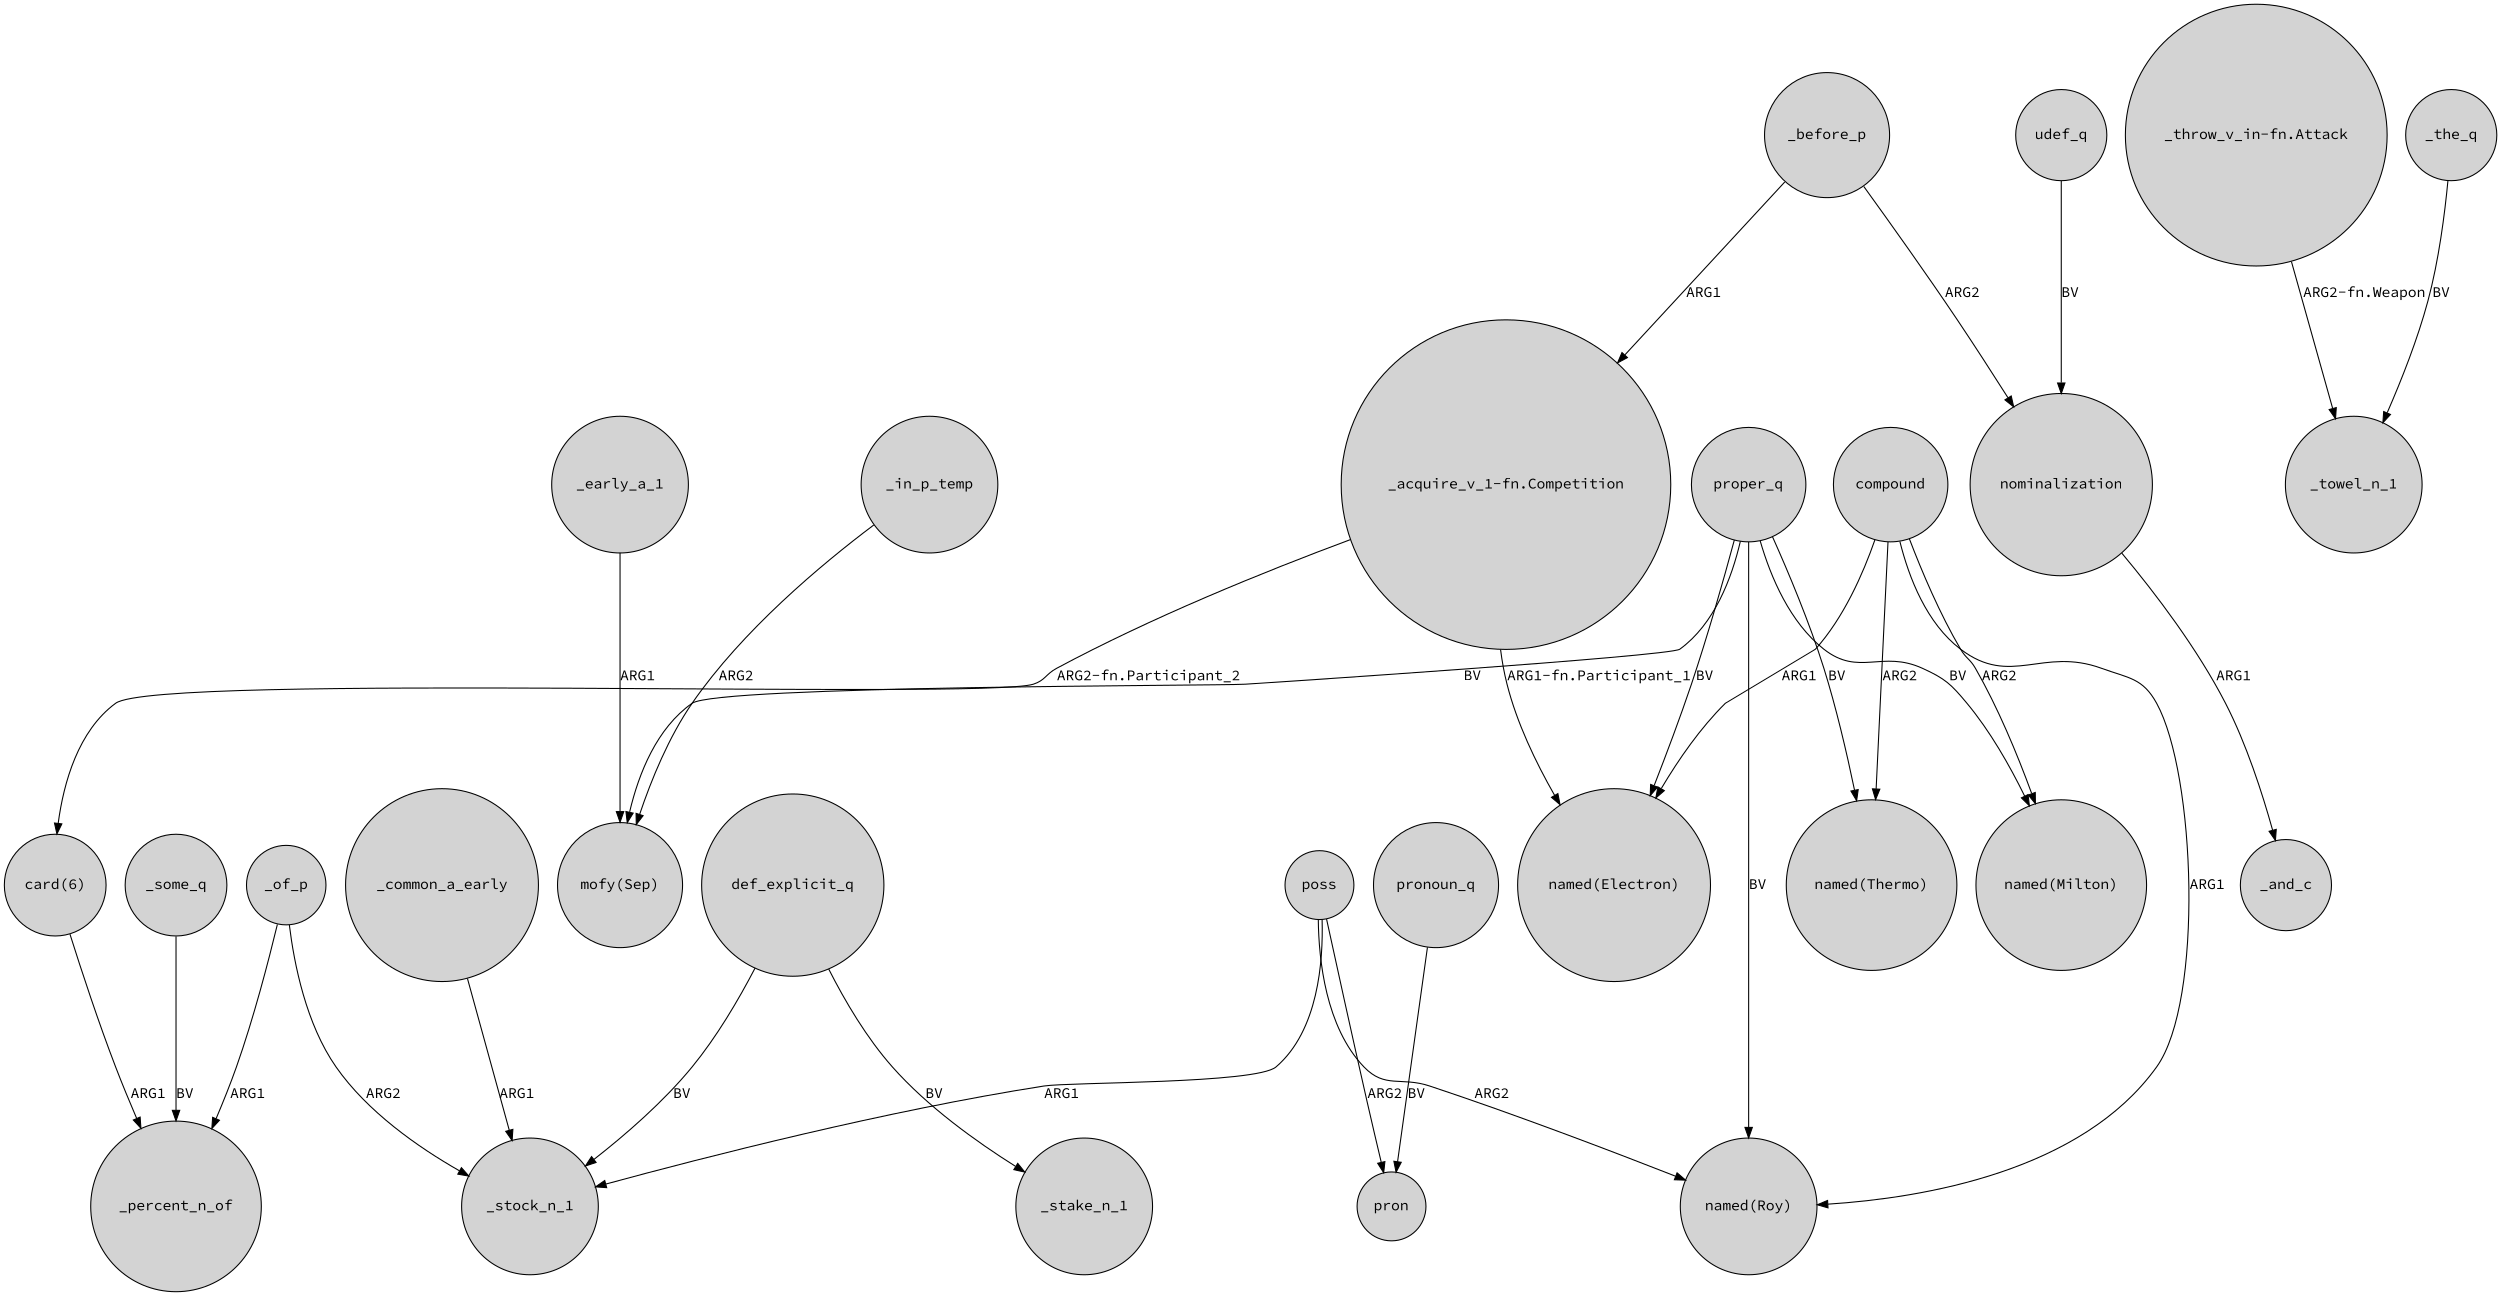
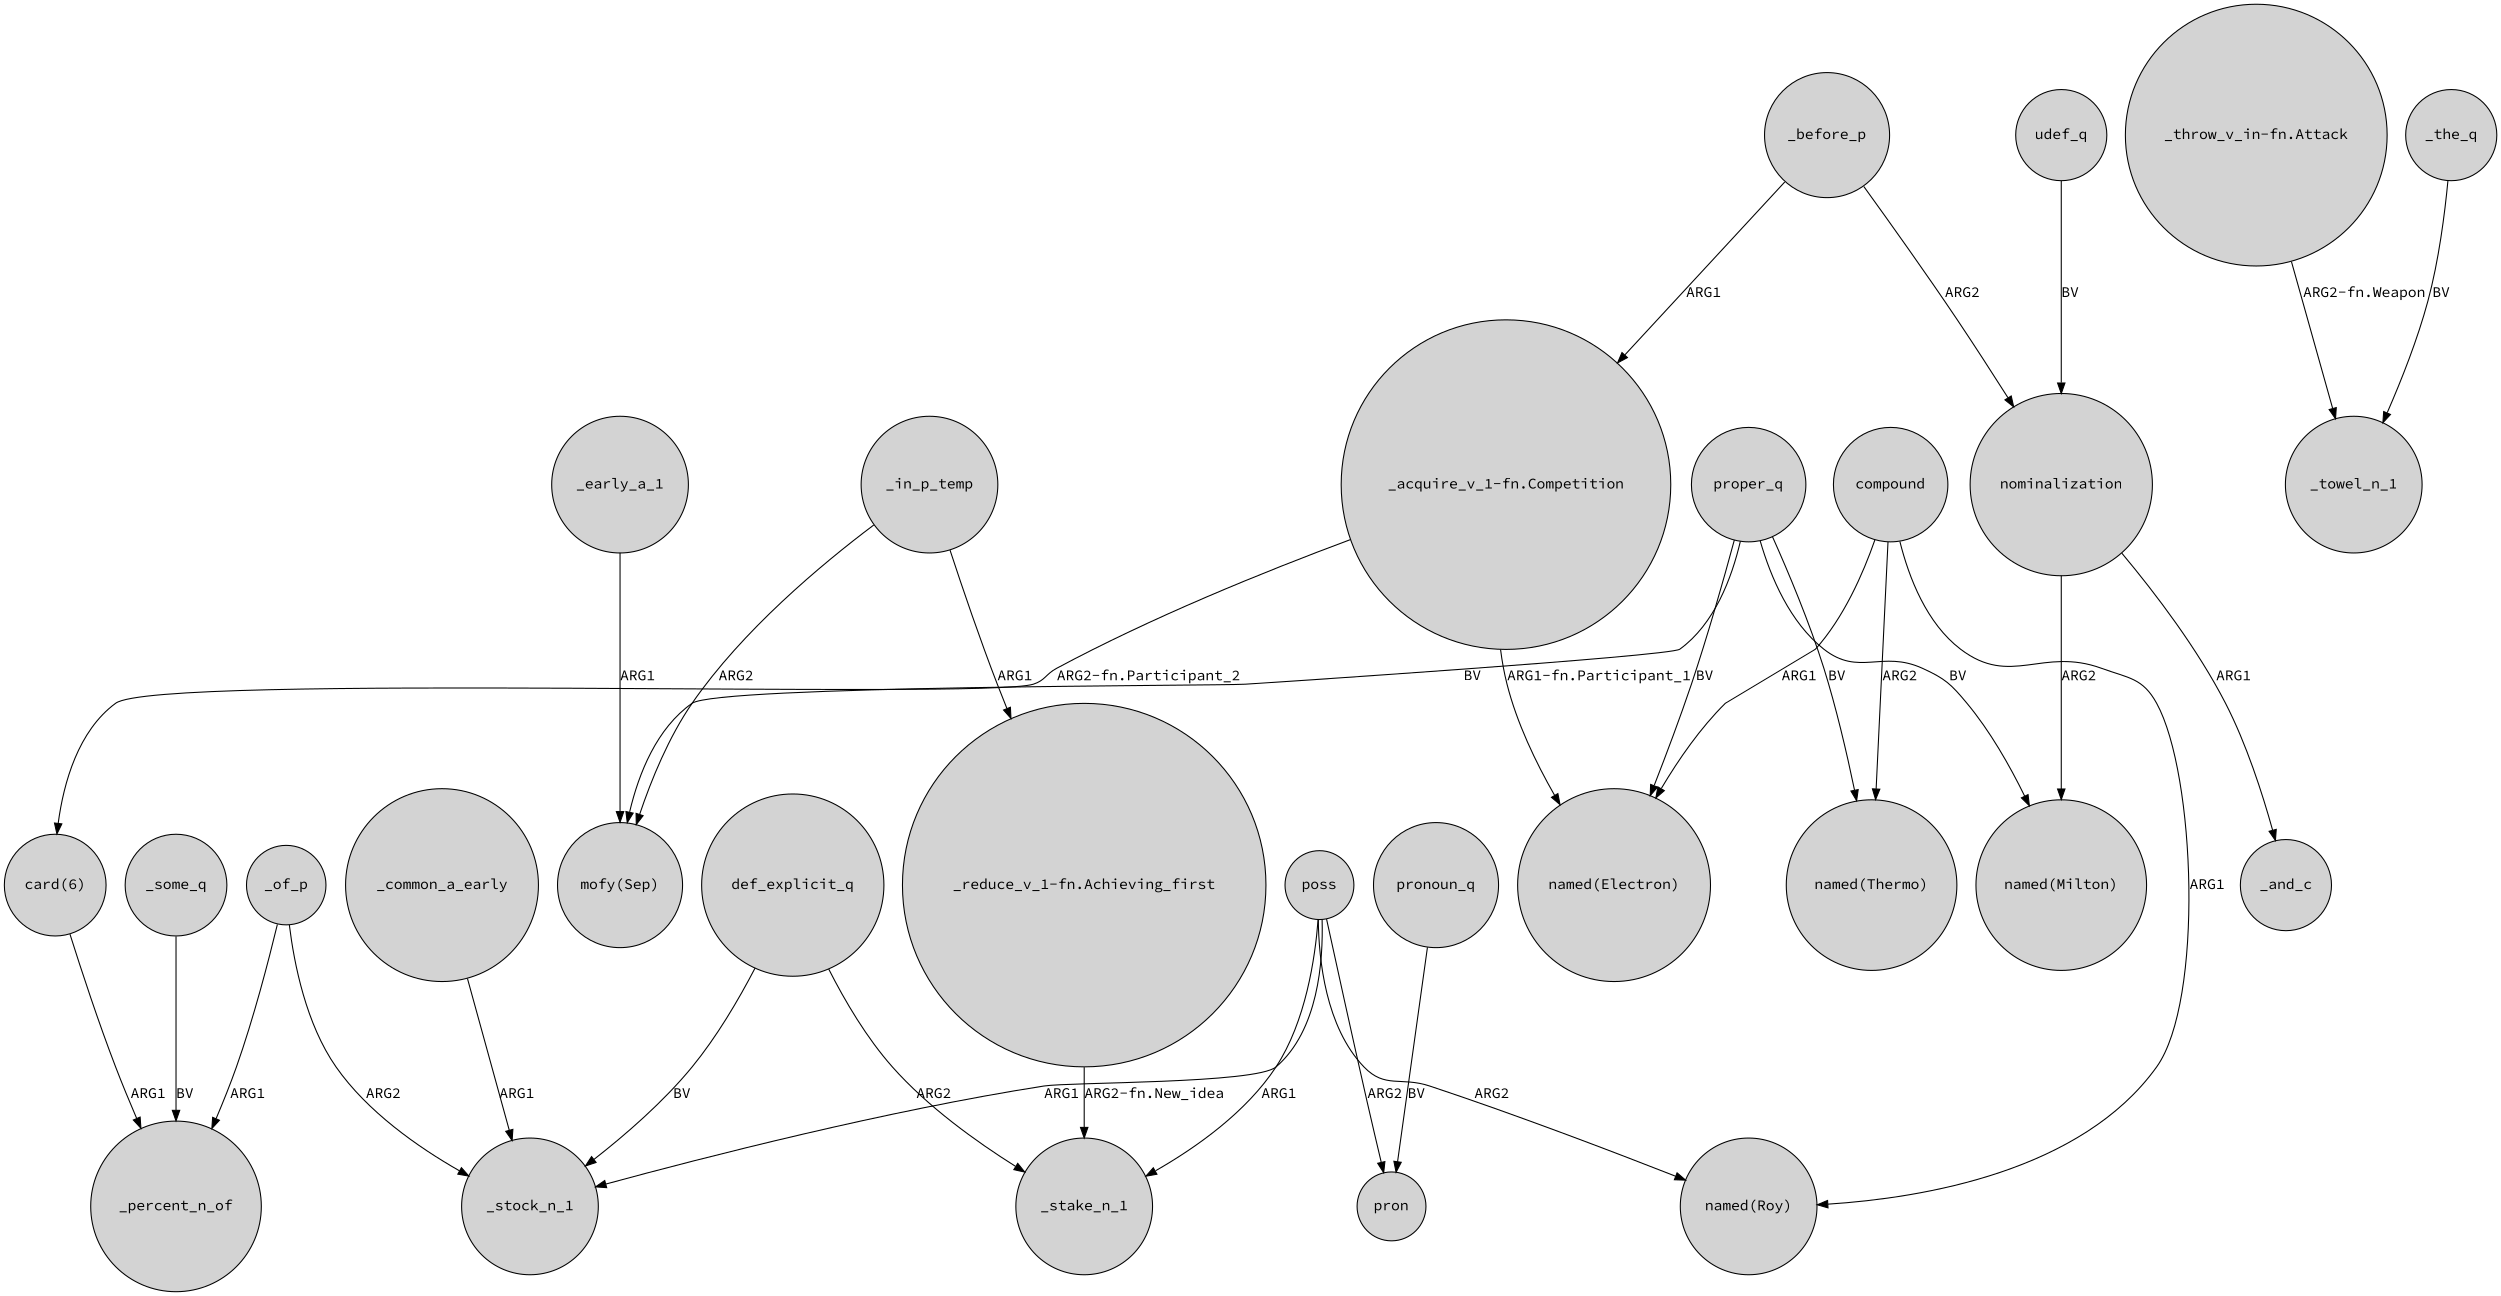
(1973, 665) -> (2061, 682)
(1749, 835) -> none
none -> (1084, 885)
none -> (1265, 1082)
(934, 1094) -> (934, 1094)
